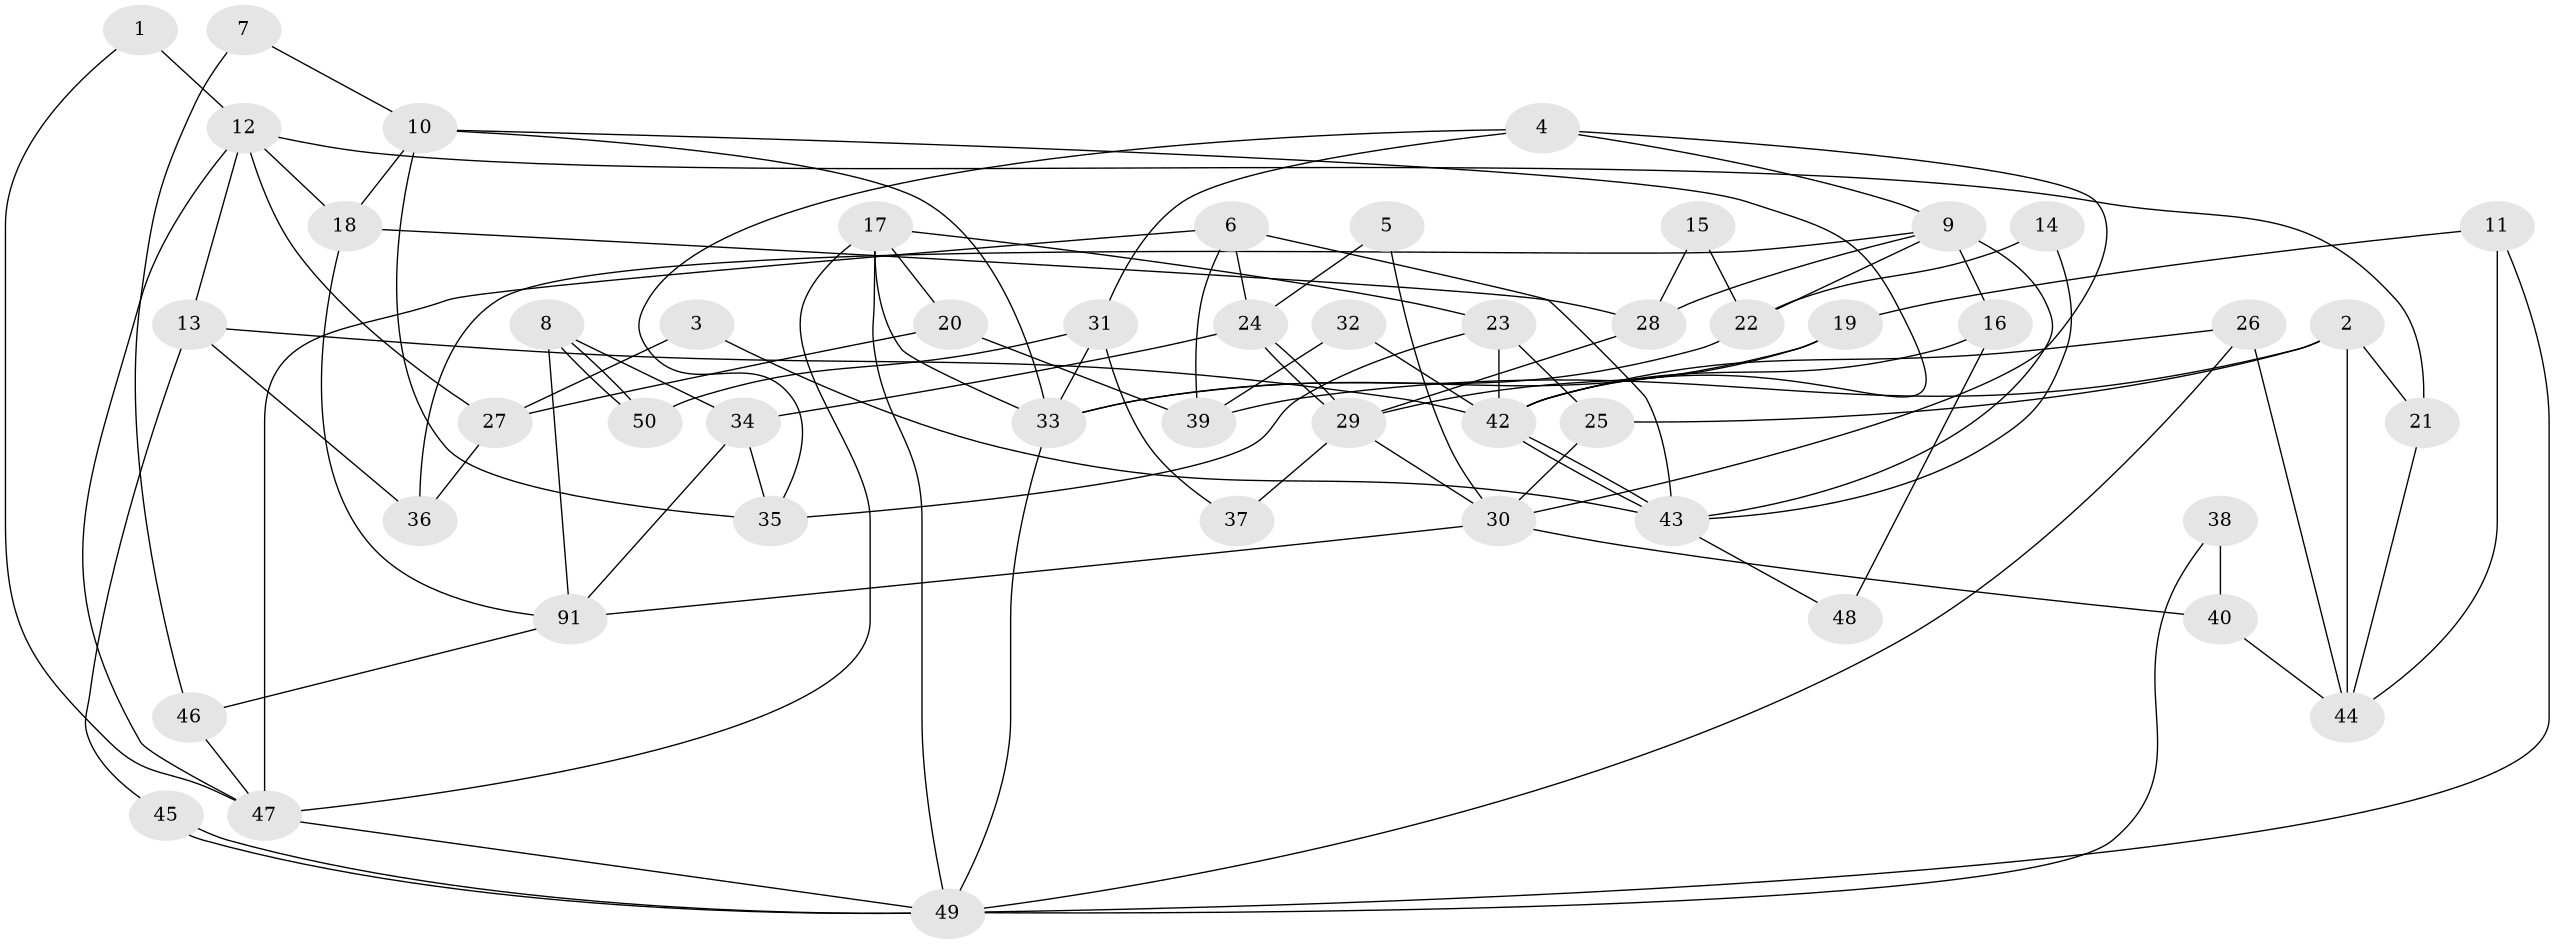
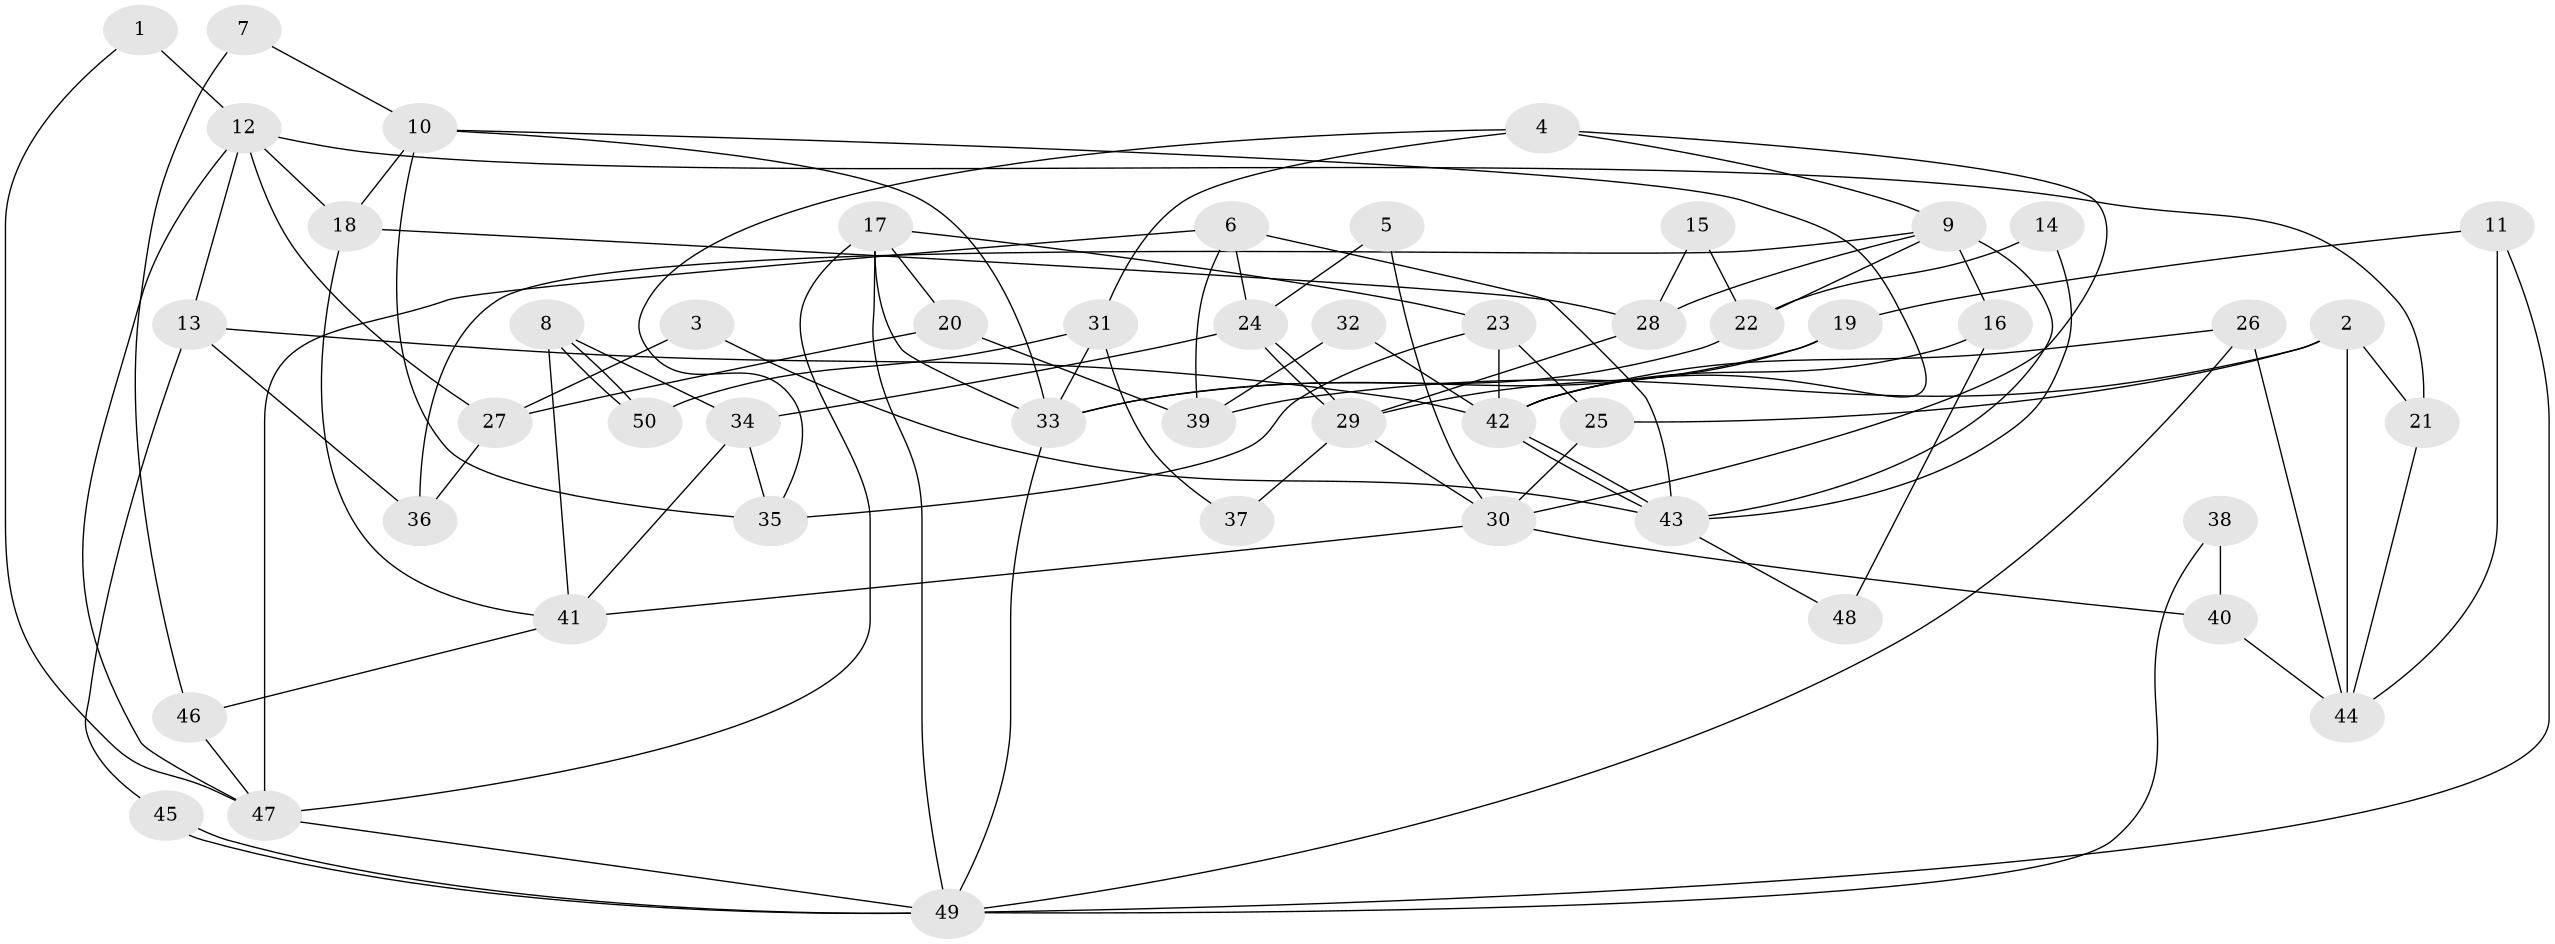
(570, 619) -> (570, 619)
